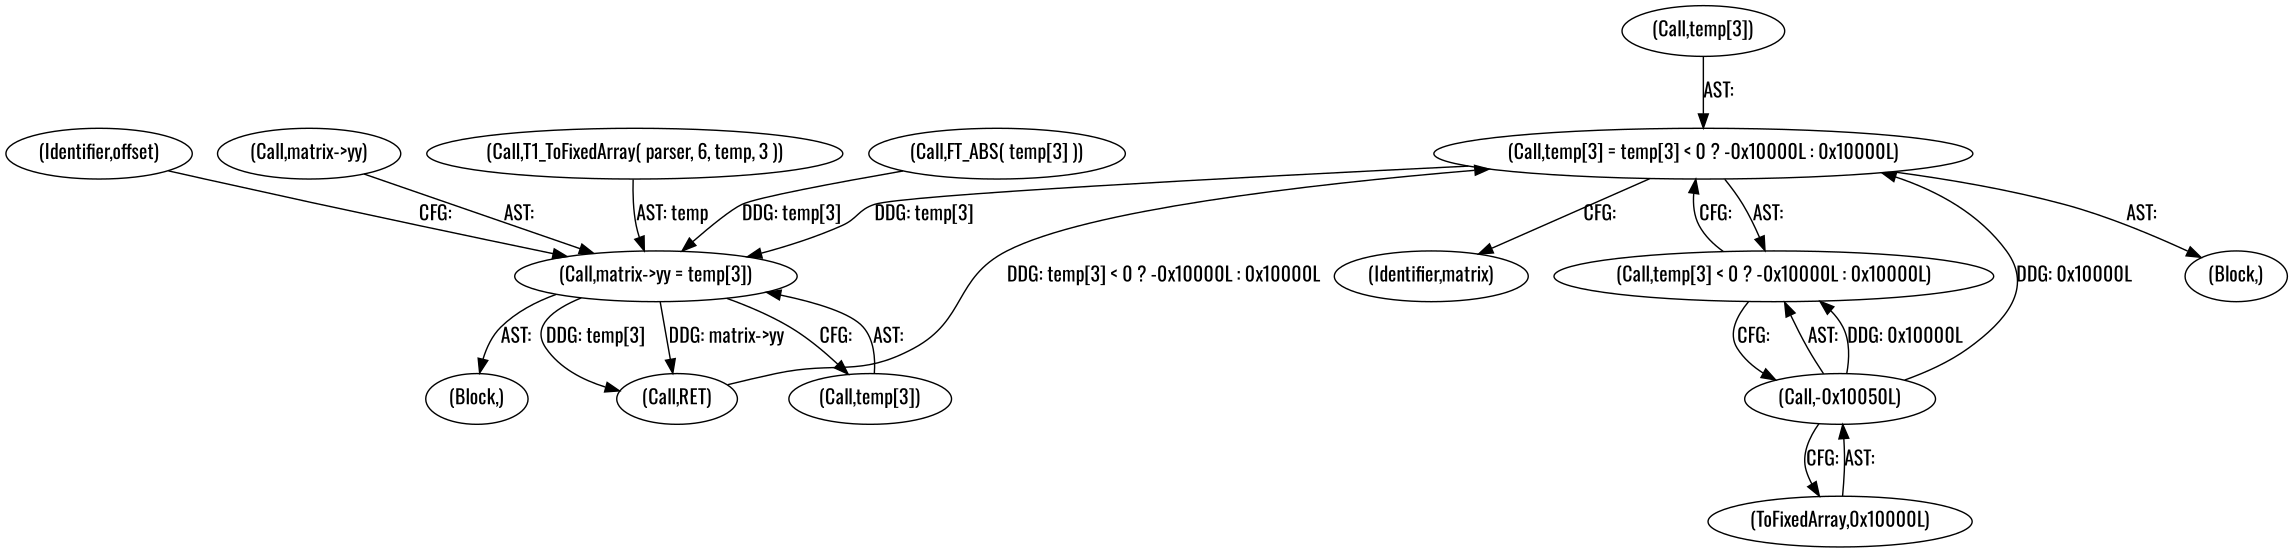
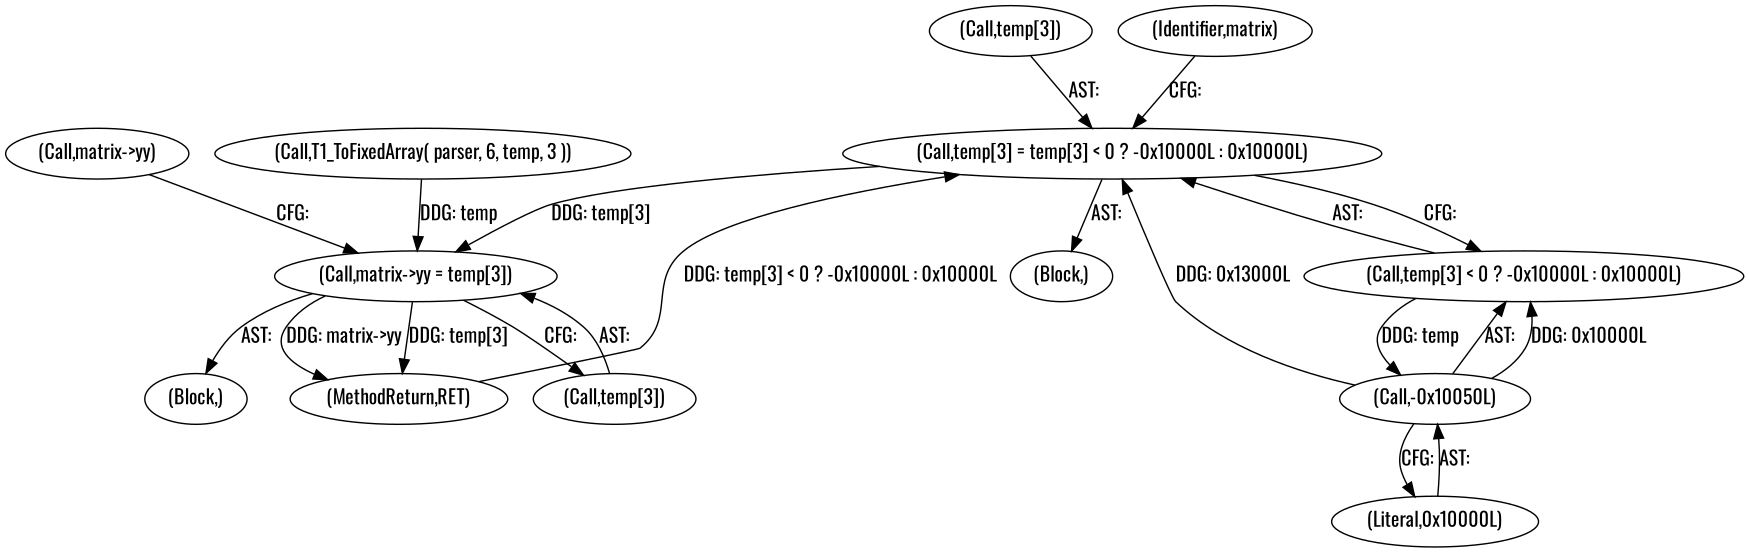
(99, 154) -> none
(997, 154) -> none
(1571, 213) -> (1169, 87)
(521, 215) -> (295, 215)
(673, 215) -> (459, 215)
(1718, 215) -> (1350, 215)
(1770, 215) -> (1443, 215)
(2074, 276) -> (1233, 276)
(1756, 338) -> (1420, 338)
(677, 399) -> (399, 399)
(1840, 522) -> (1435, 522)
